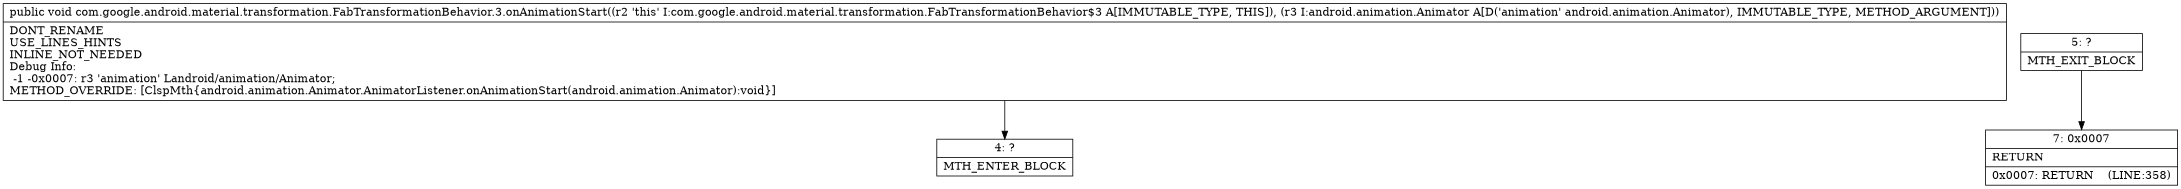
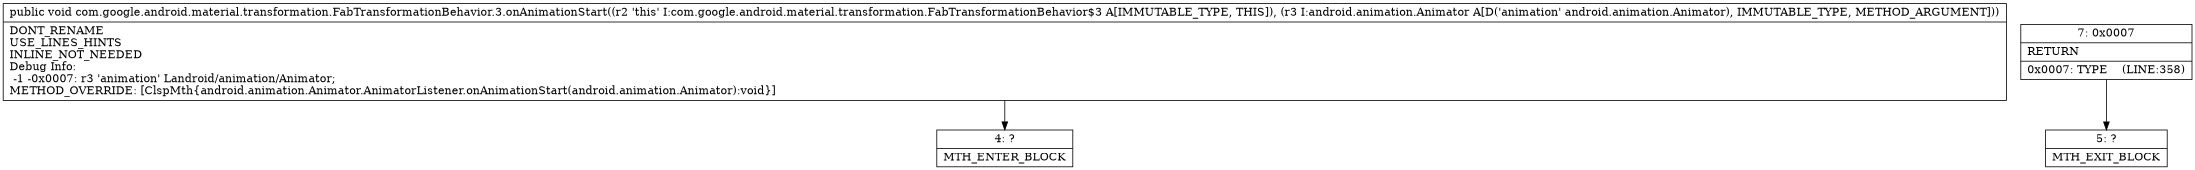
(2082, 96) -> (2106, 101)
(2082, 176) -> (2106, 70)
